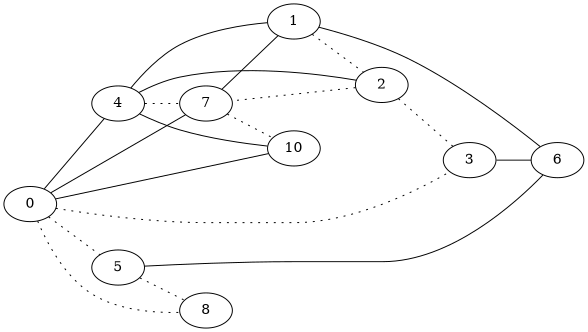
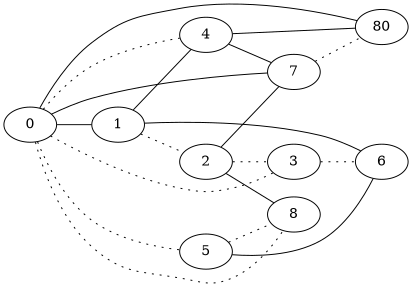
(250, 62) -> (74, 125)
(252, 71) -> (251, 189)
(294, 94) -> (250, 117)
(162, 103) -> (250, 53)
(294, 148) -> (382, 27)
(74, 154) -> (104, 60)
(514, 160) -> (338, 162)
